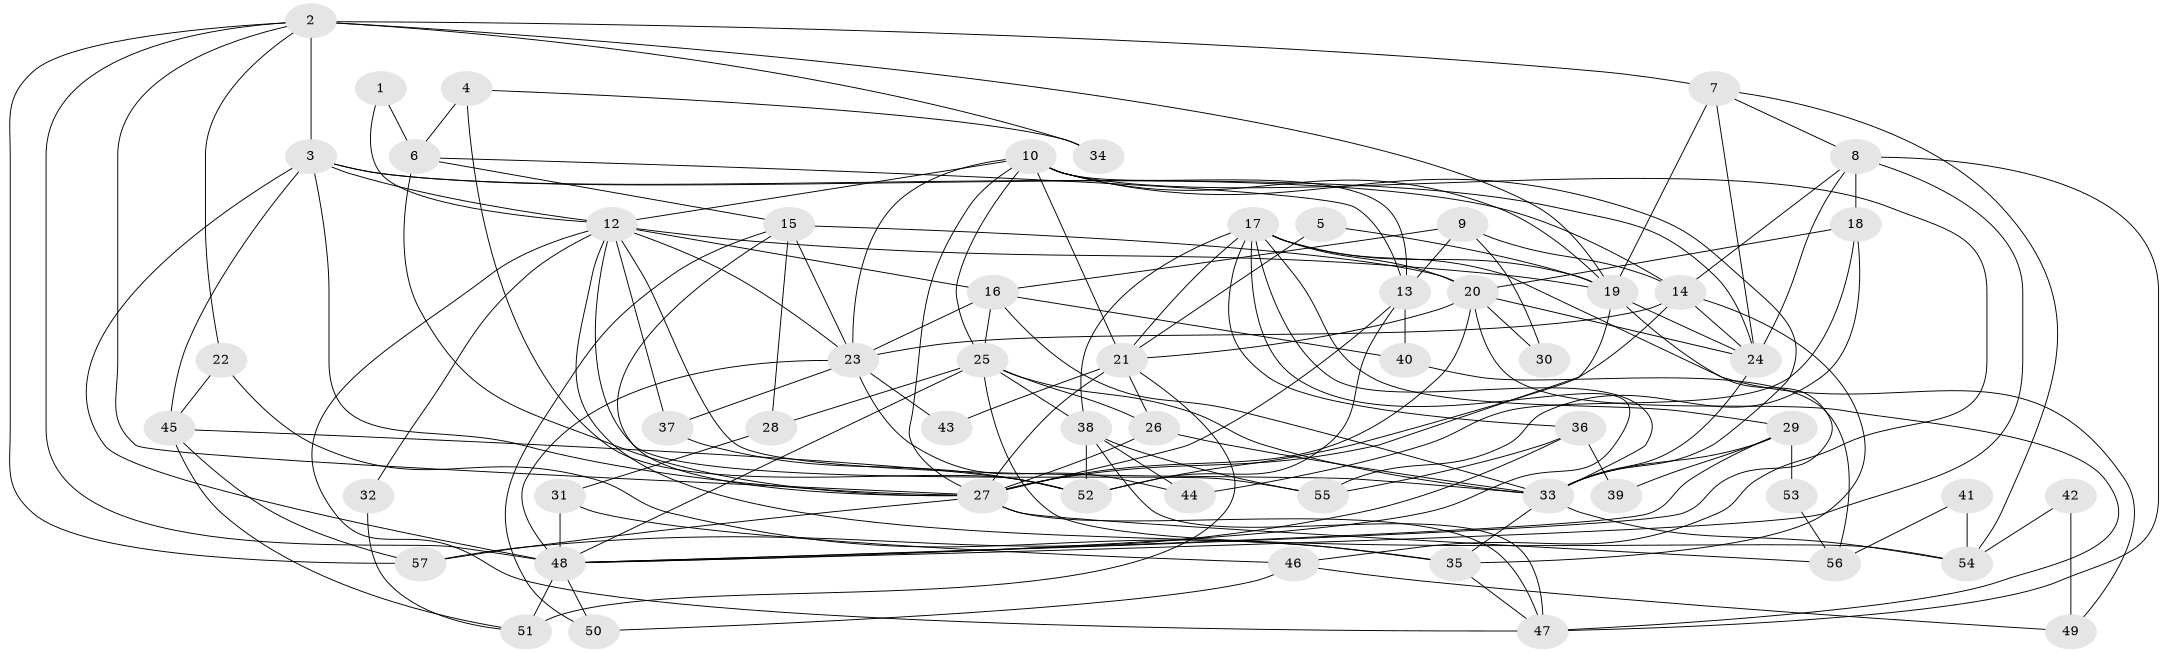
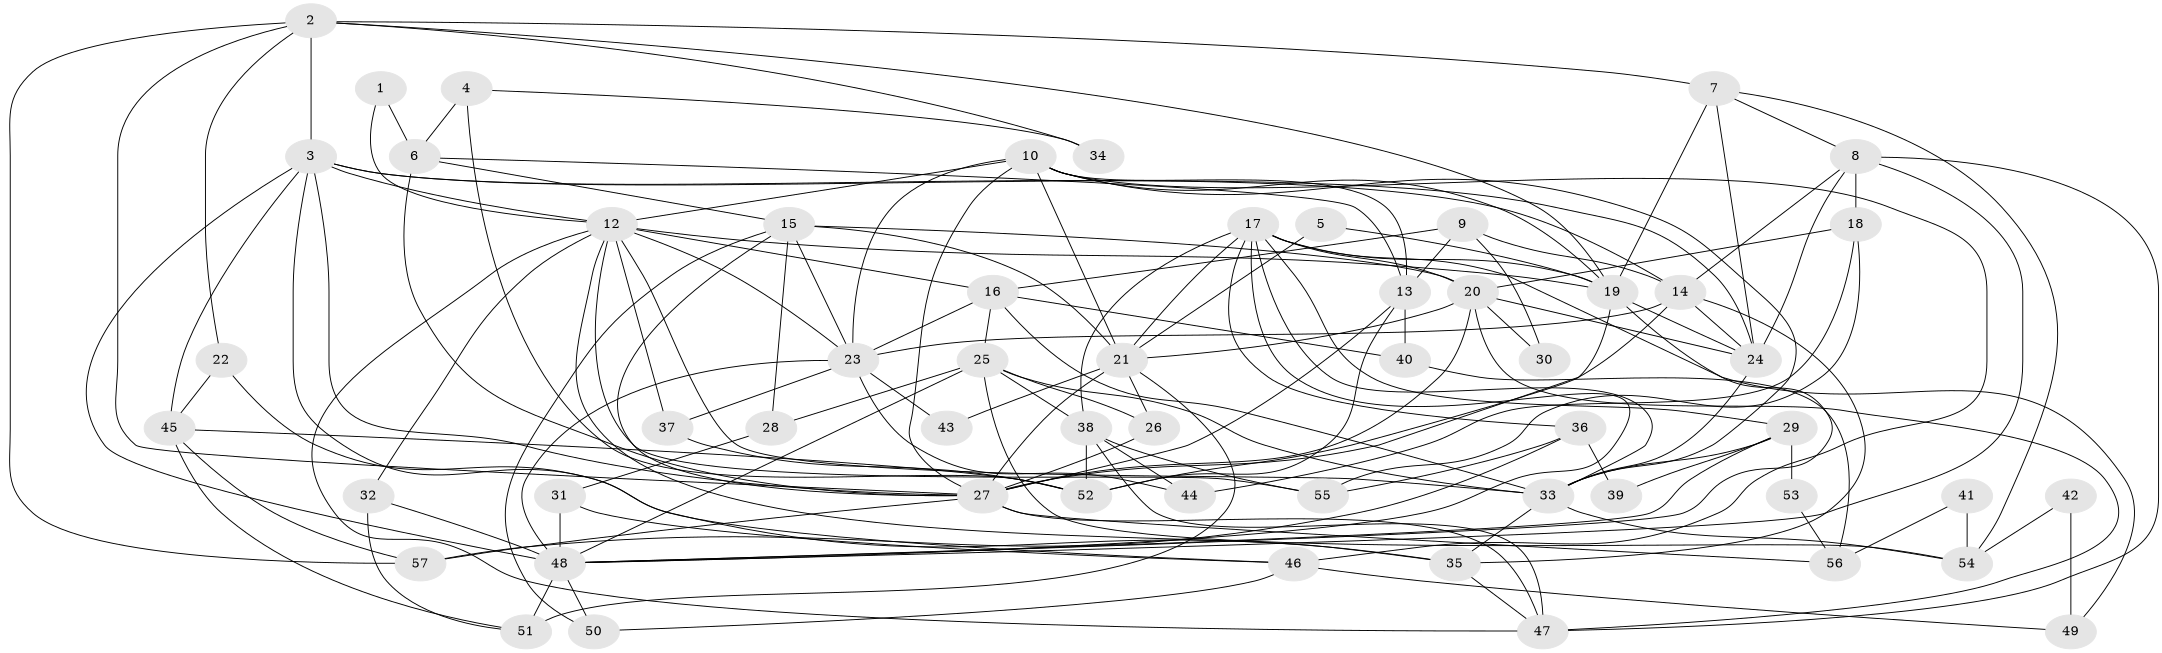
(971, 244) -> none
none -> (991, 260)
(46, 413) -> (466, 528)
(1264, 451) -> none
none -> (358, 453)
